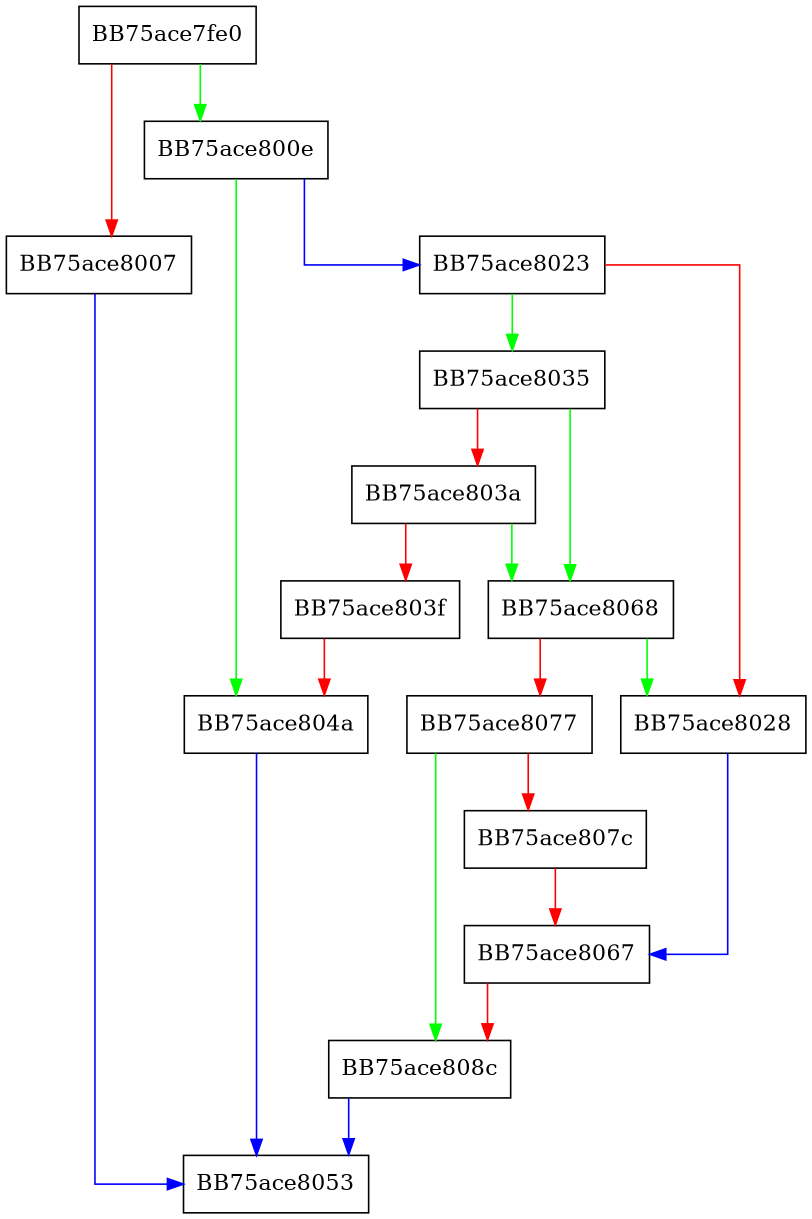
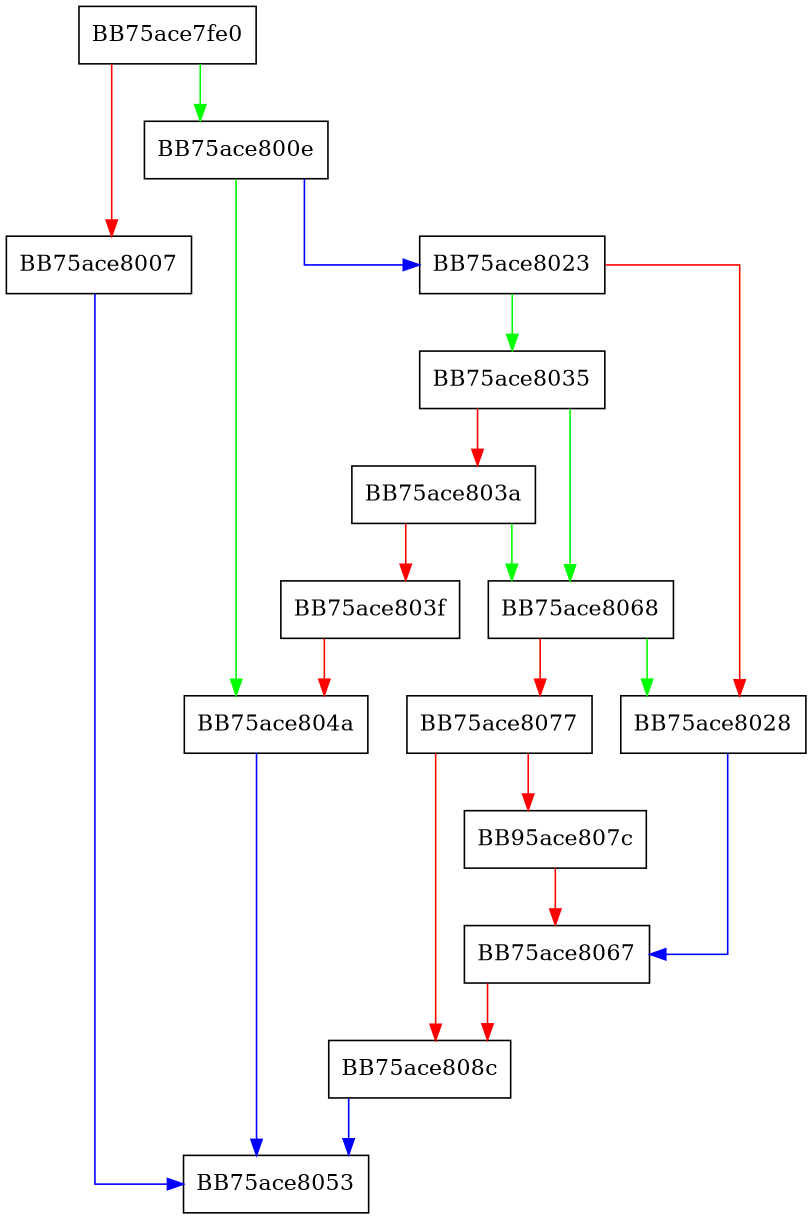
(555, 839) -> (555, 839)
(436, 889) -> (436, 889)
